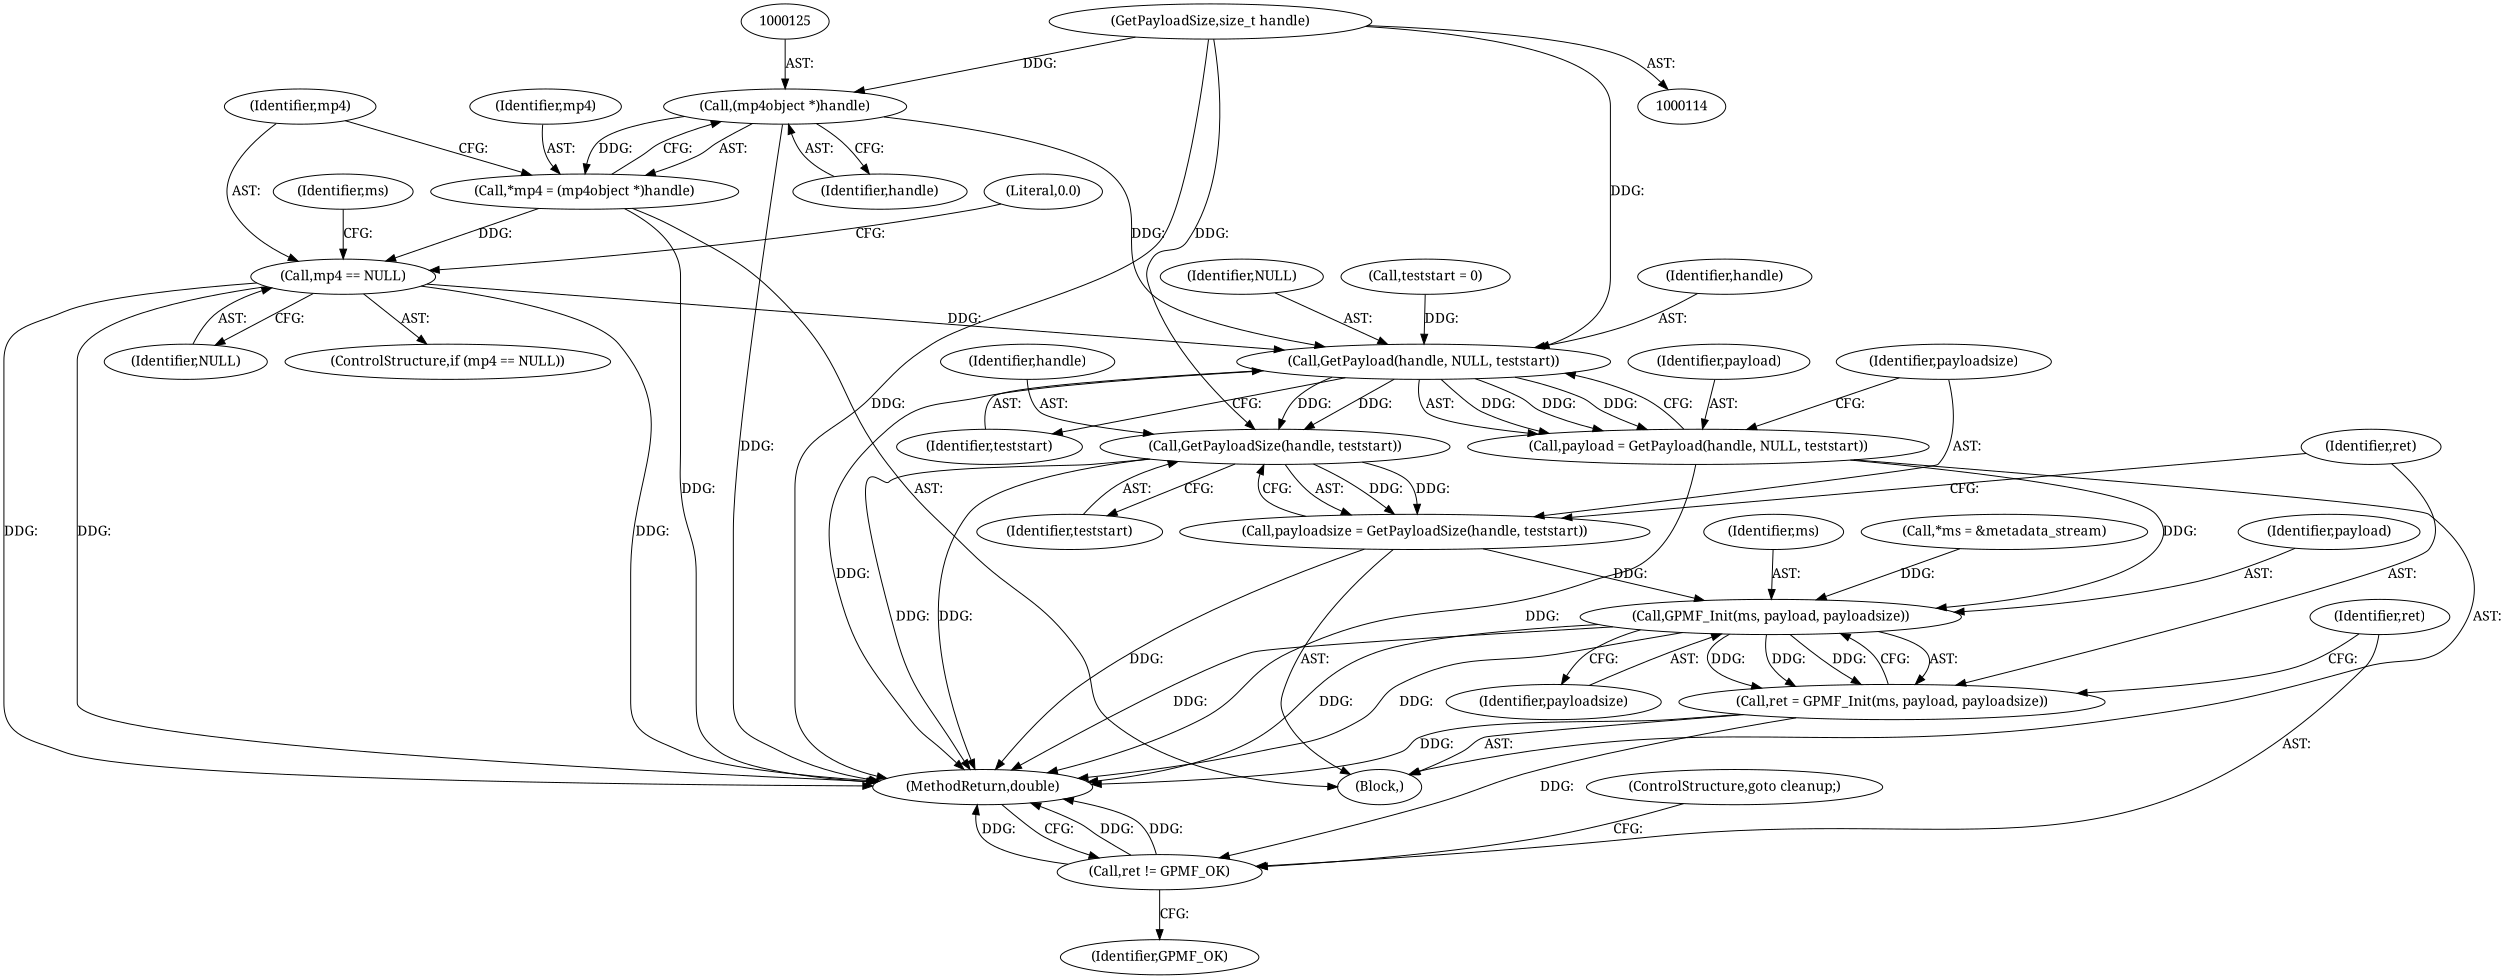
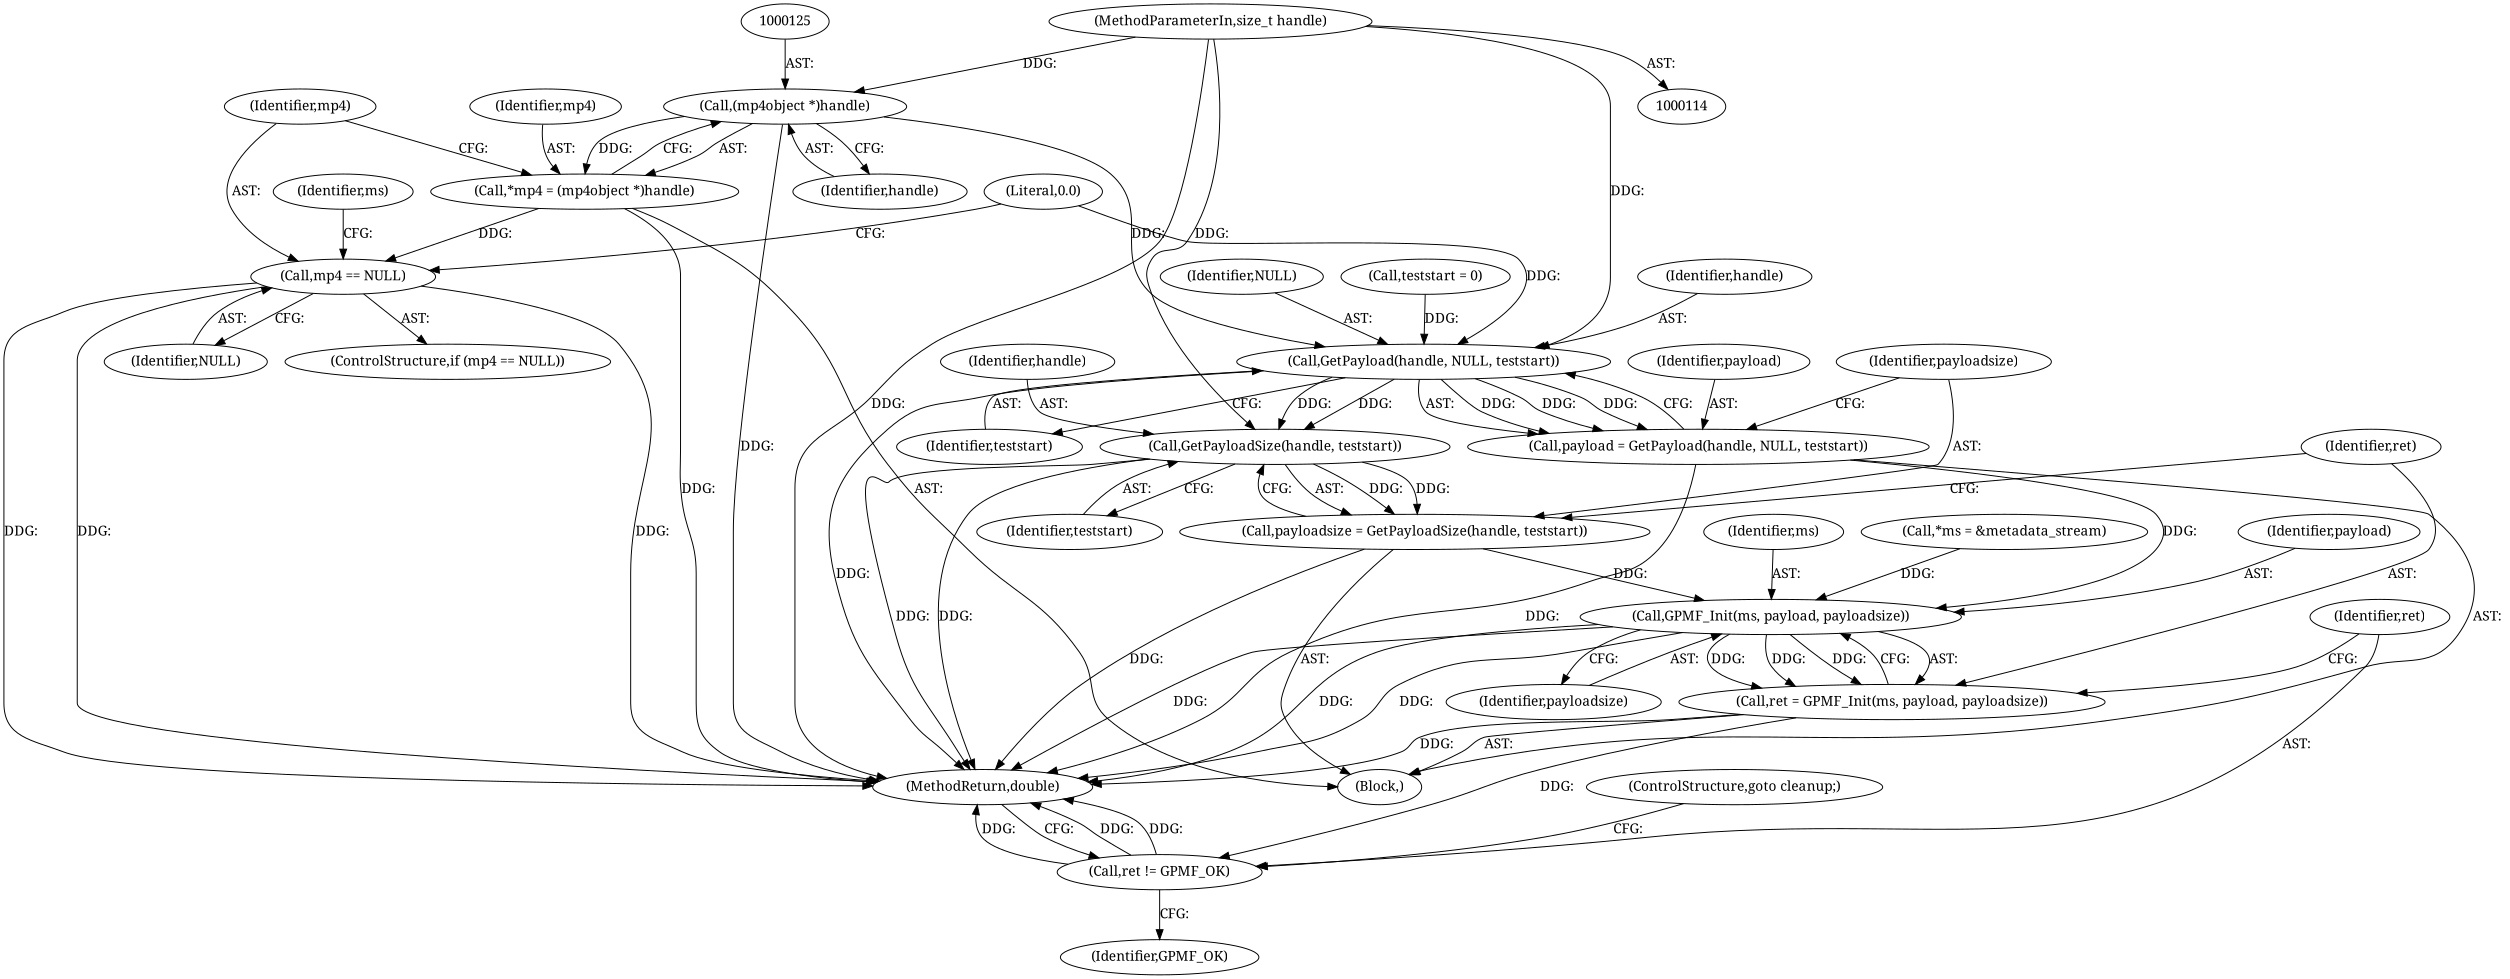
(1210, 22) -> (1210, 22)
(851, 317) -> (1351, 243)
